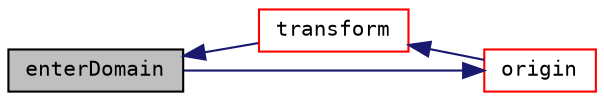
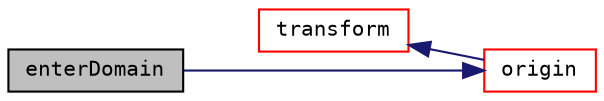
(231, 48) -> none
